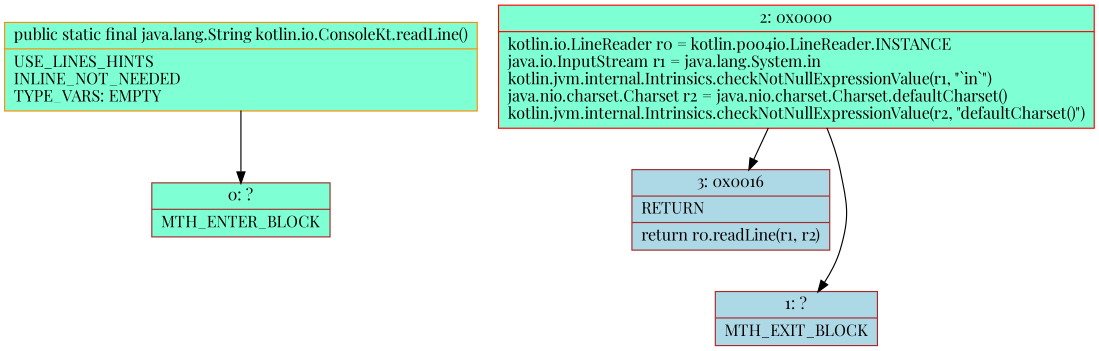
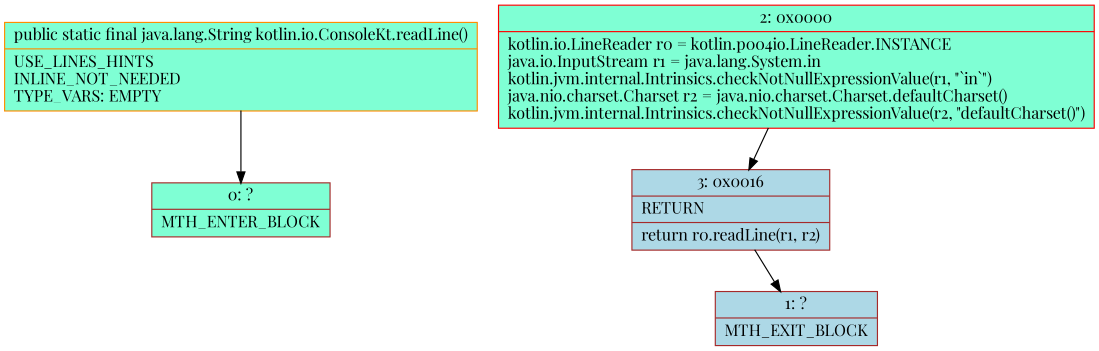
(846, 206) -> (765, 266)
